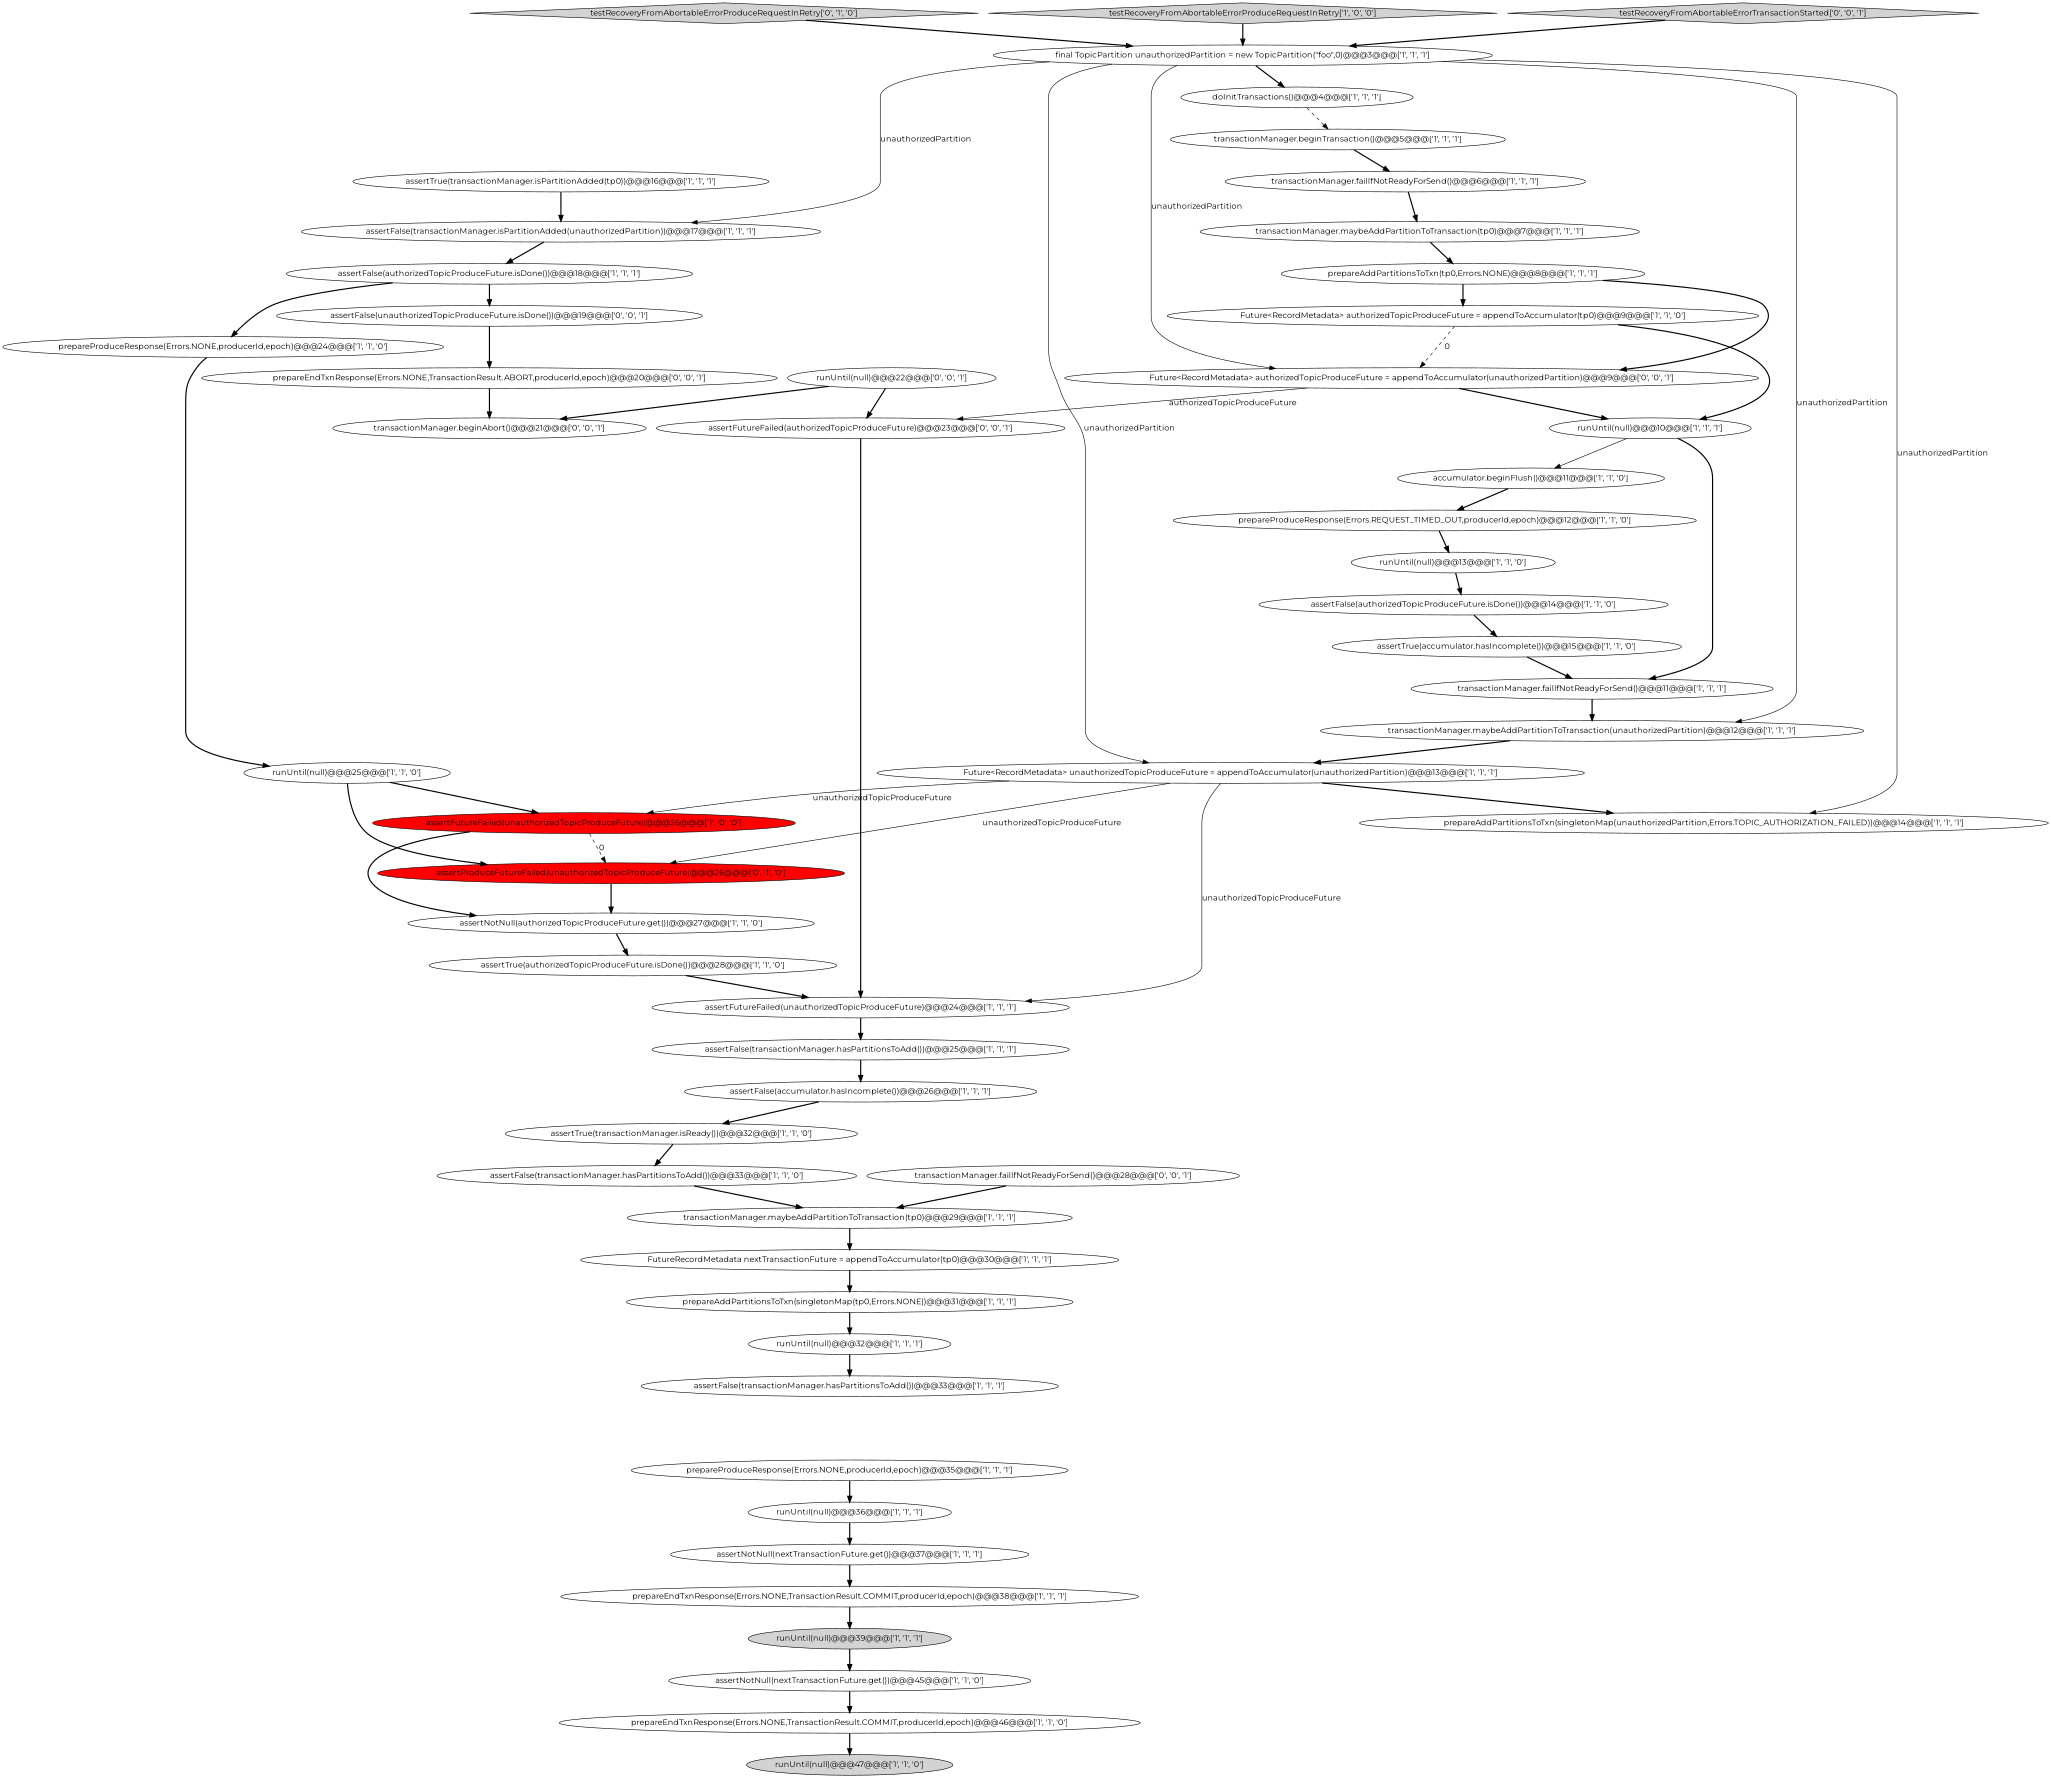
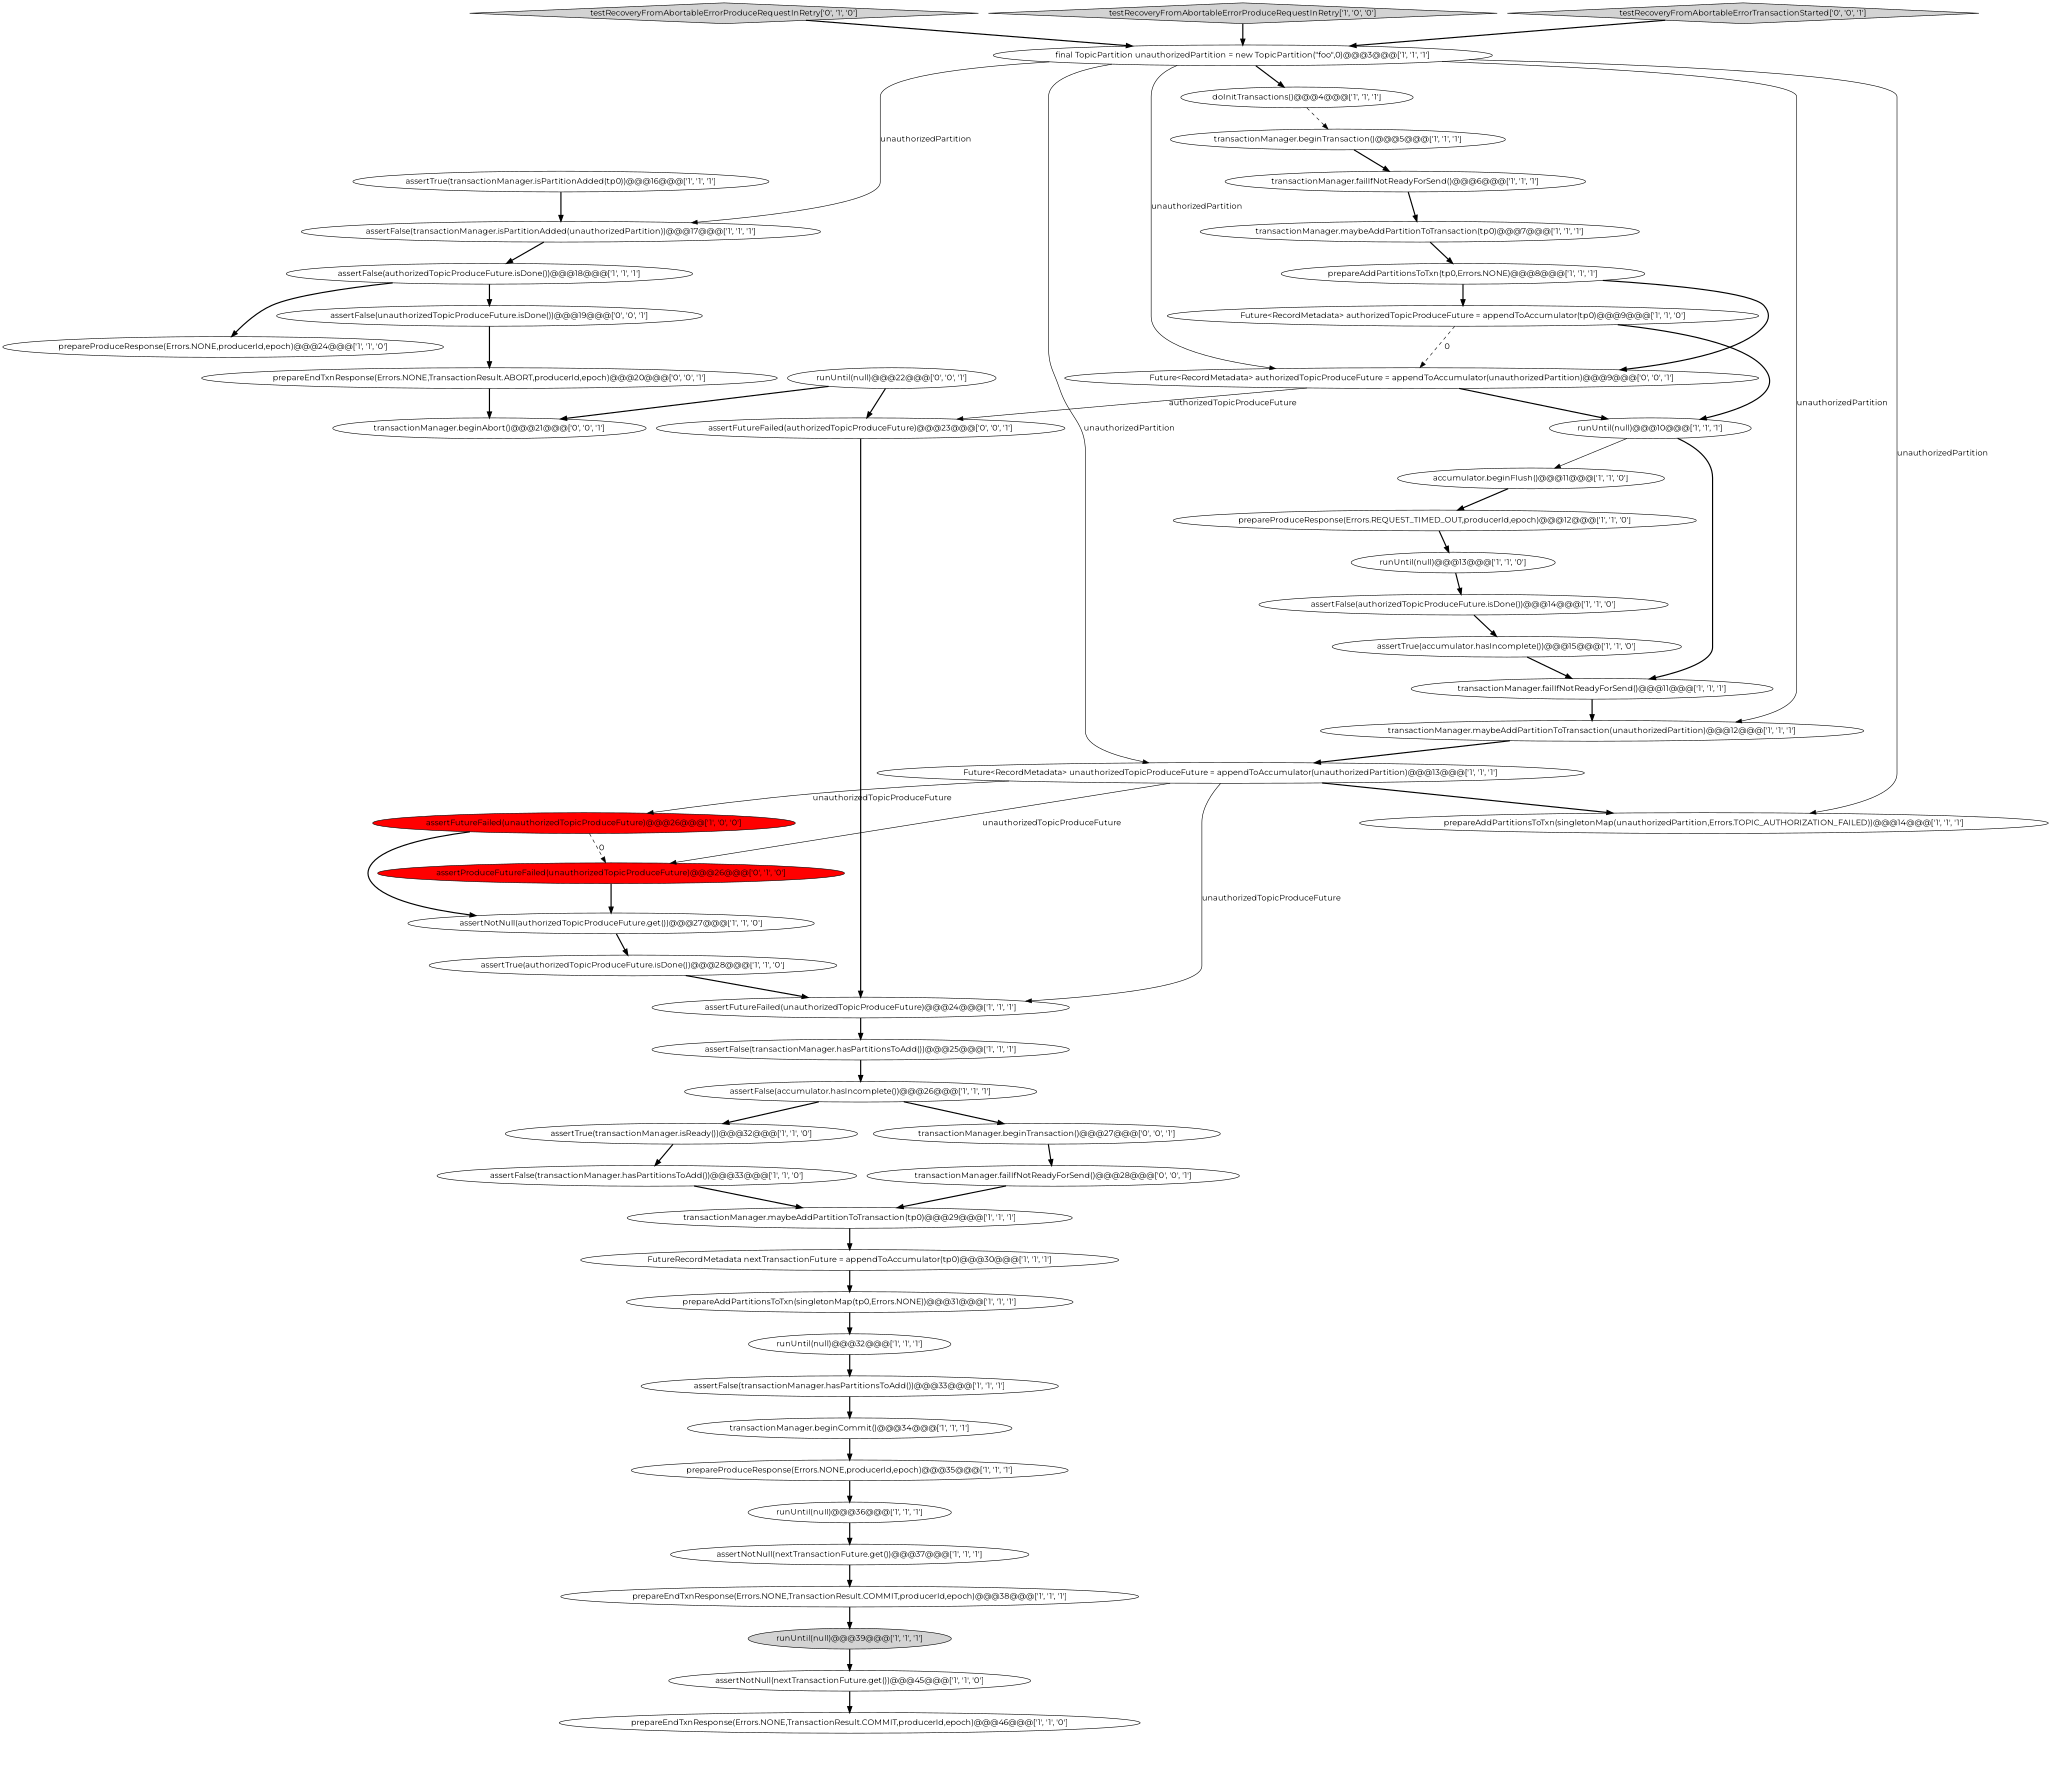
(347, 773) -> none
none -> (1047, 1134)
none -> (850, 1428)
(850, 1765) -> none
